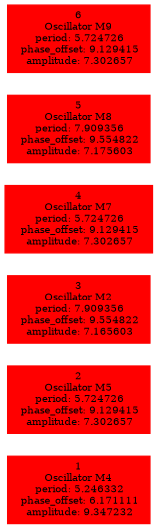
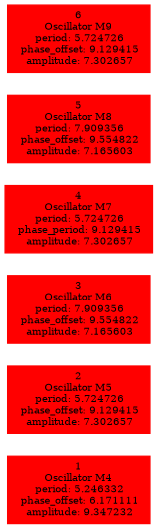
(79, 151) -> (79, 151)
(79, 230) -> (79, 230)
(79, 297) -> (79, 297)
